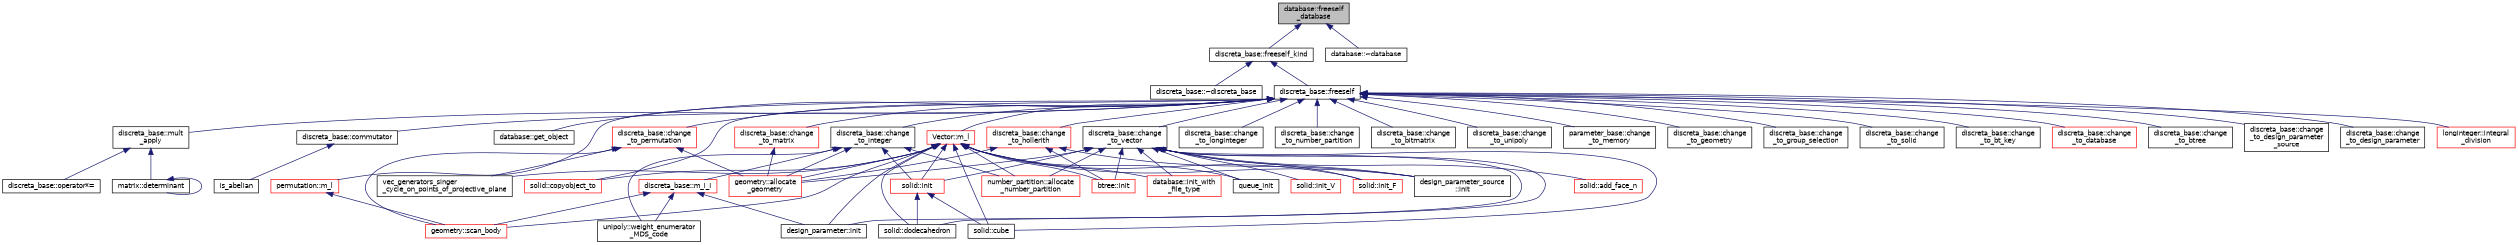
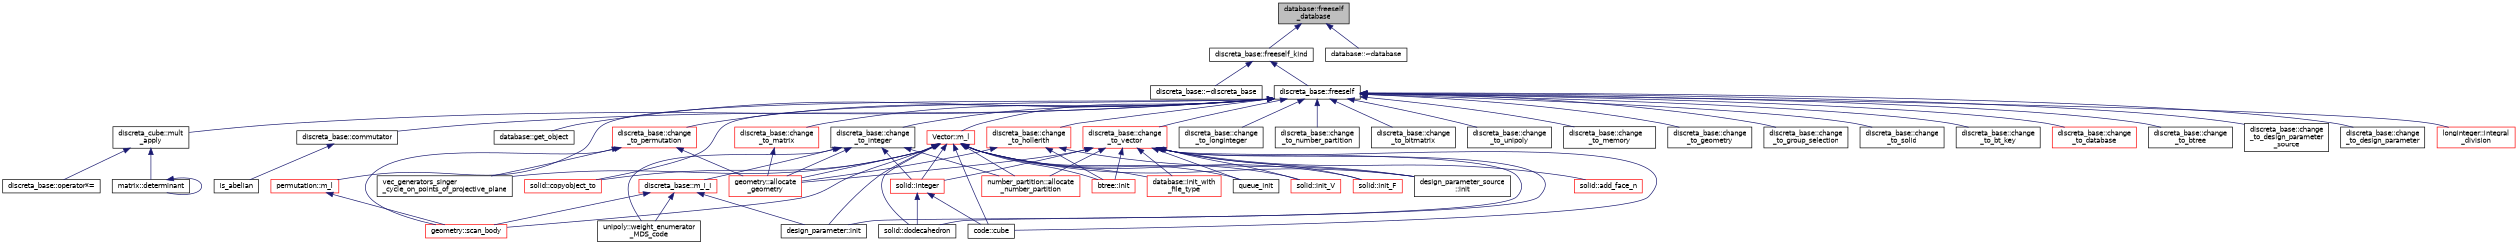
(151, 137) -> (151, 137)
(1125, 137) -> (1125, 137)
(1610, 137) -> (1610, 137)
none -> (1133, 166)
(917, 186) -> (917, 186)
(991, 231) -> (991, 231)
